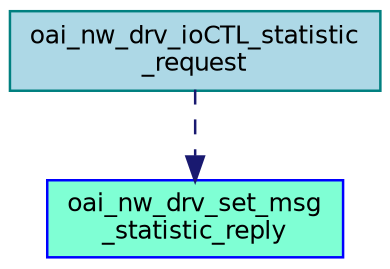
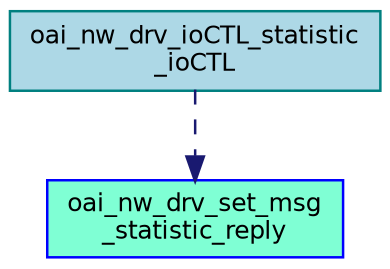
(195, 51) -> (195, 51)
